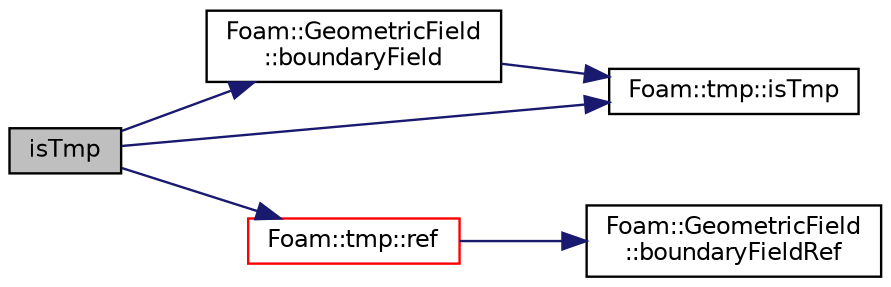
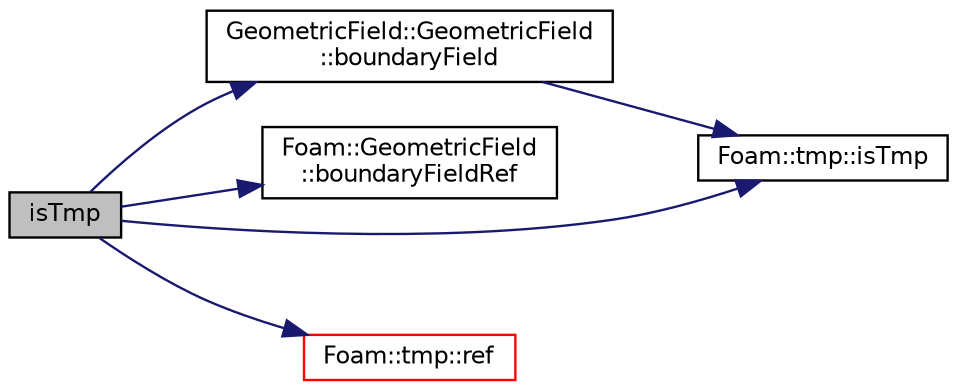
(354, 46) -> (410, 46)
(511, 241) -> (180, 198)
